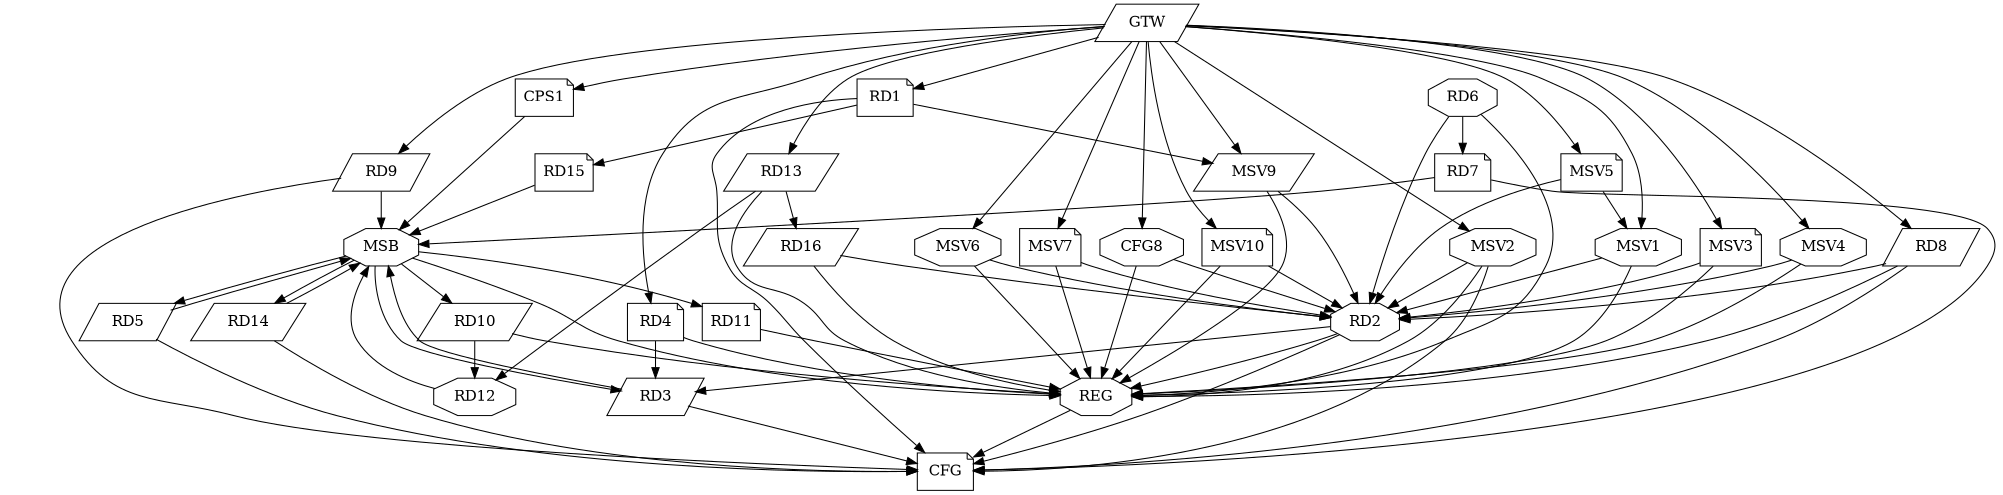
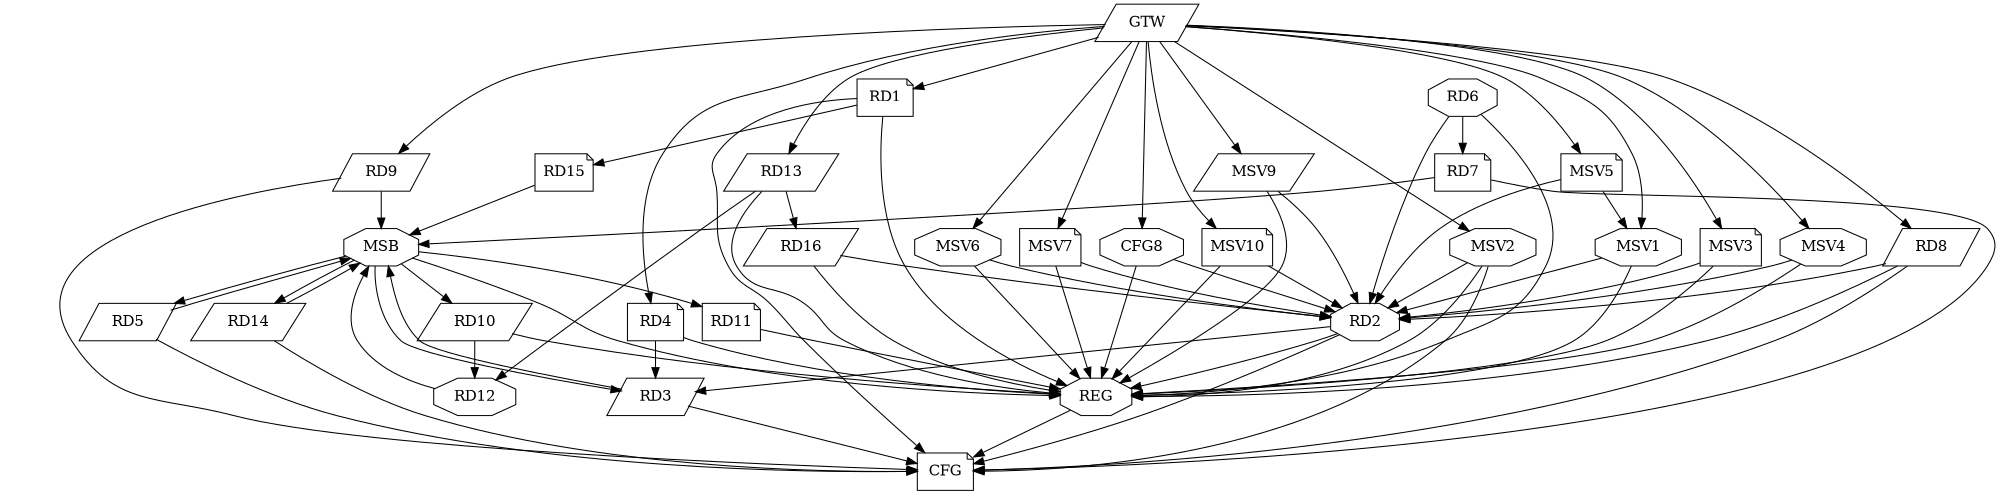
(544, 98) -> none
(1065, 134) -> (917, 283)
